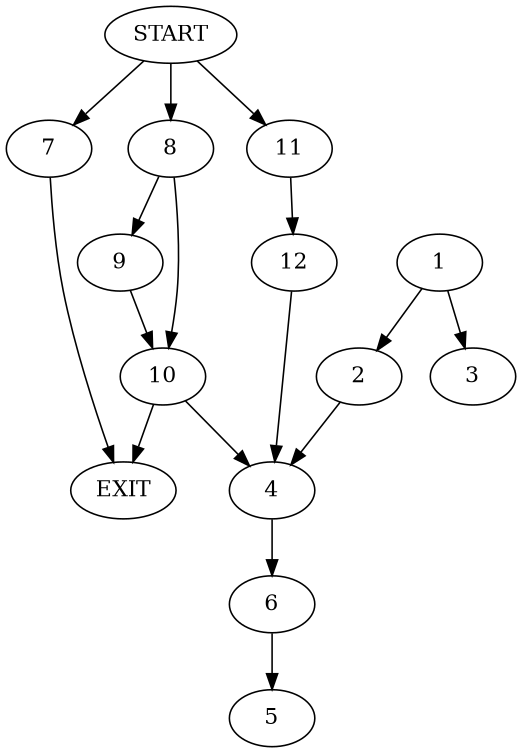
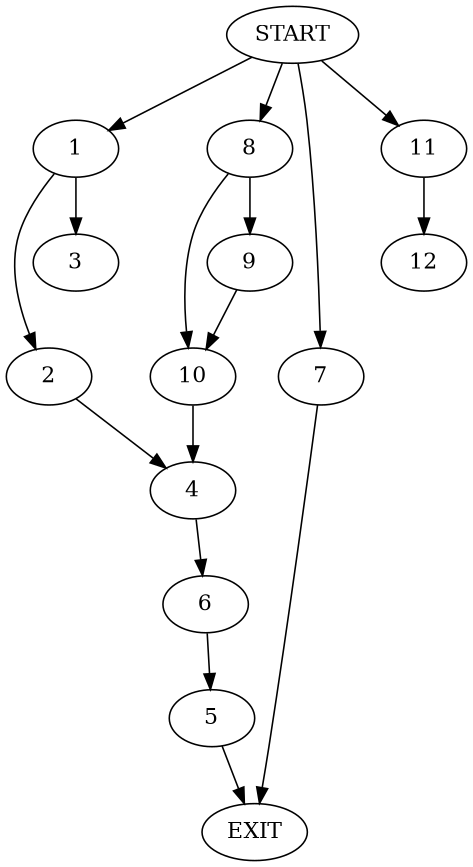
none -> (188, 90)
(284, 368) -> none
(146, 426) -> (230, 767)
